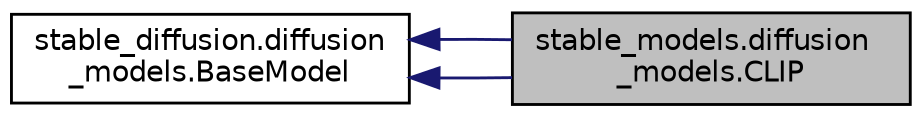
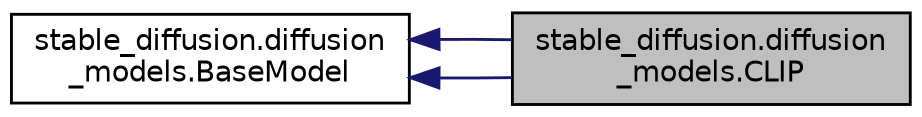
(711, 59) -> (711, 59)
